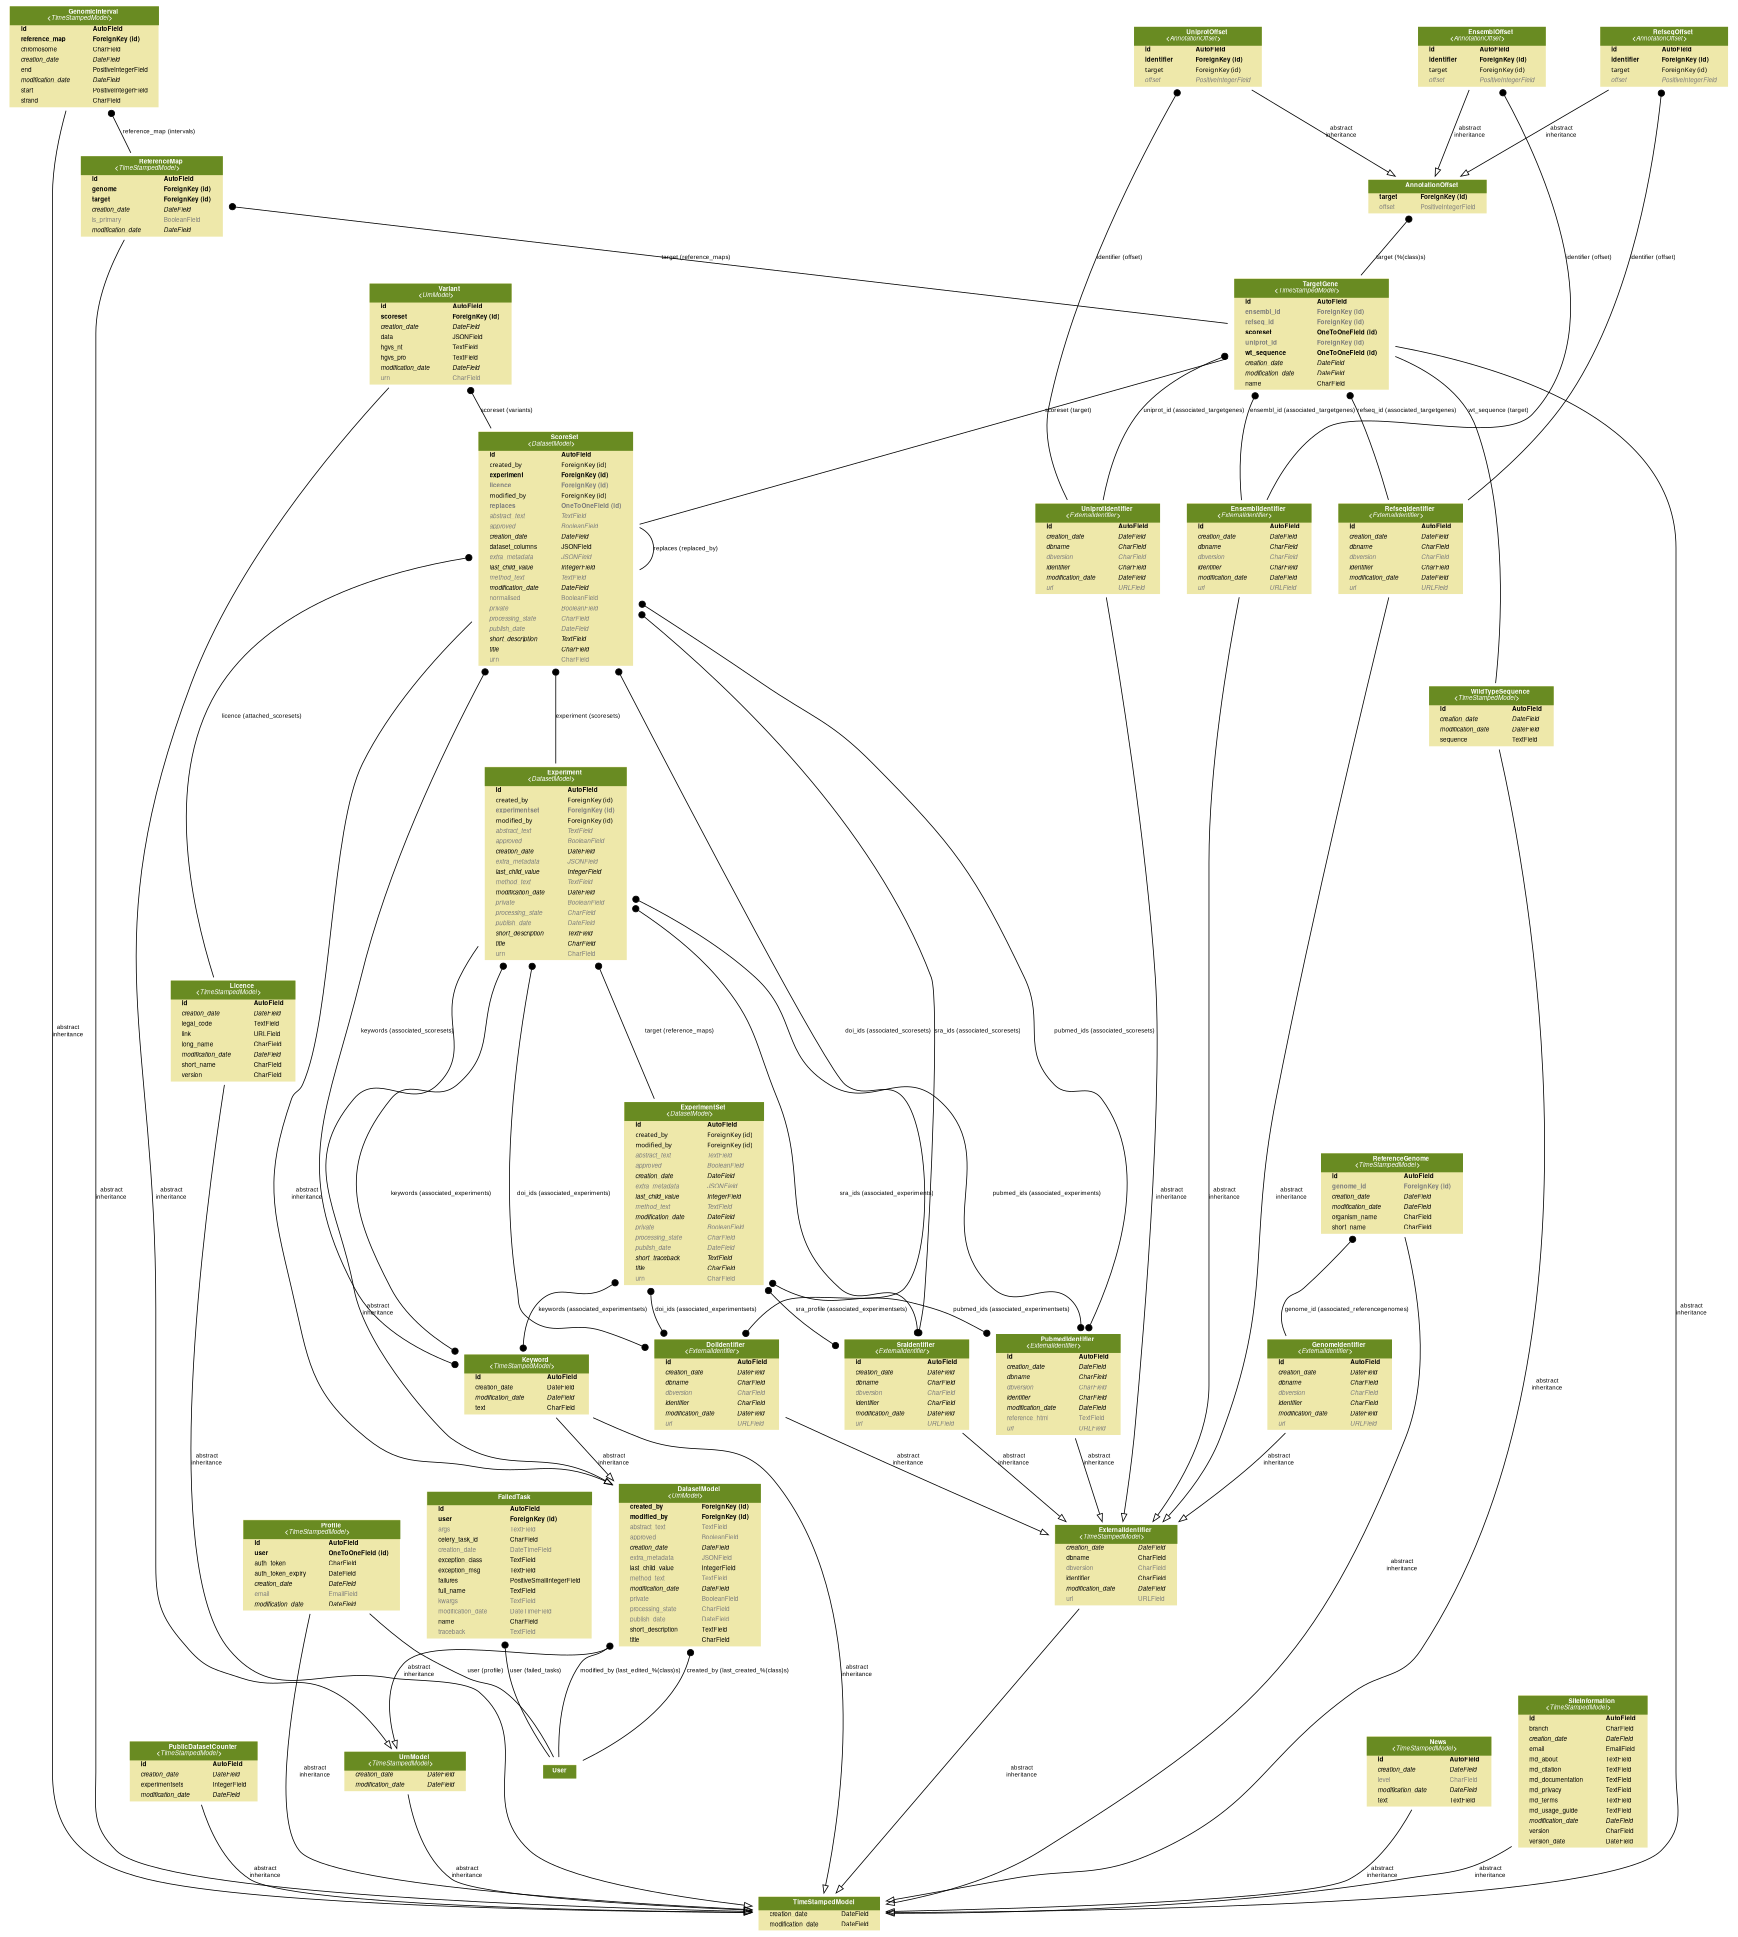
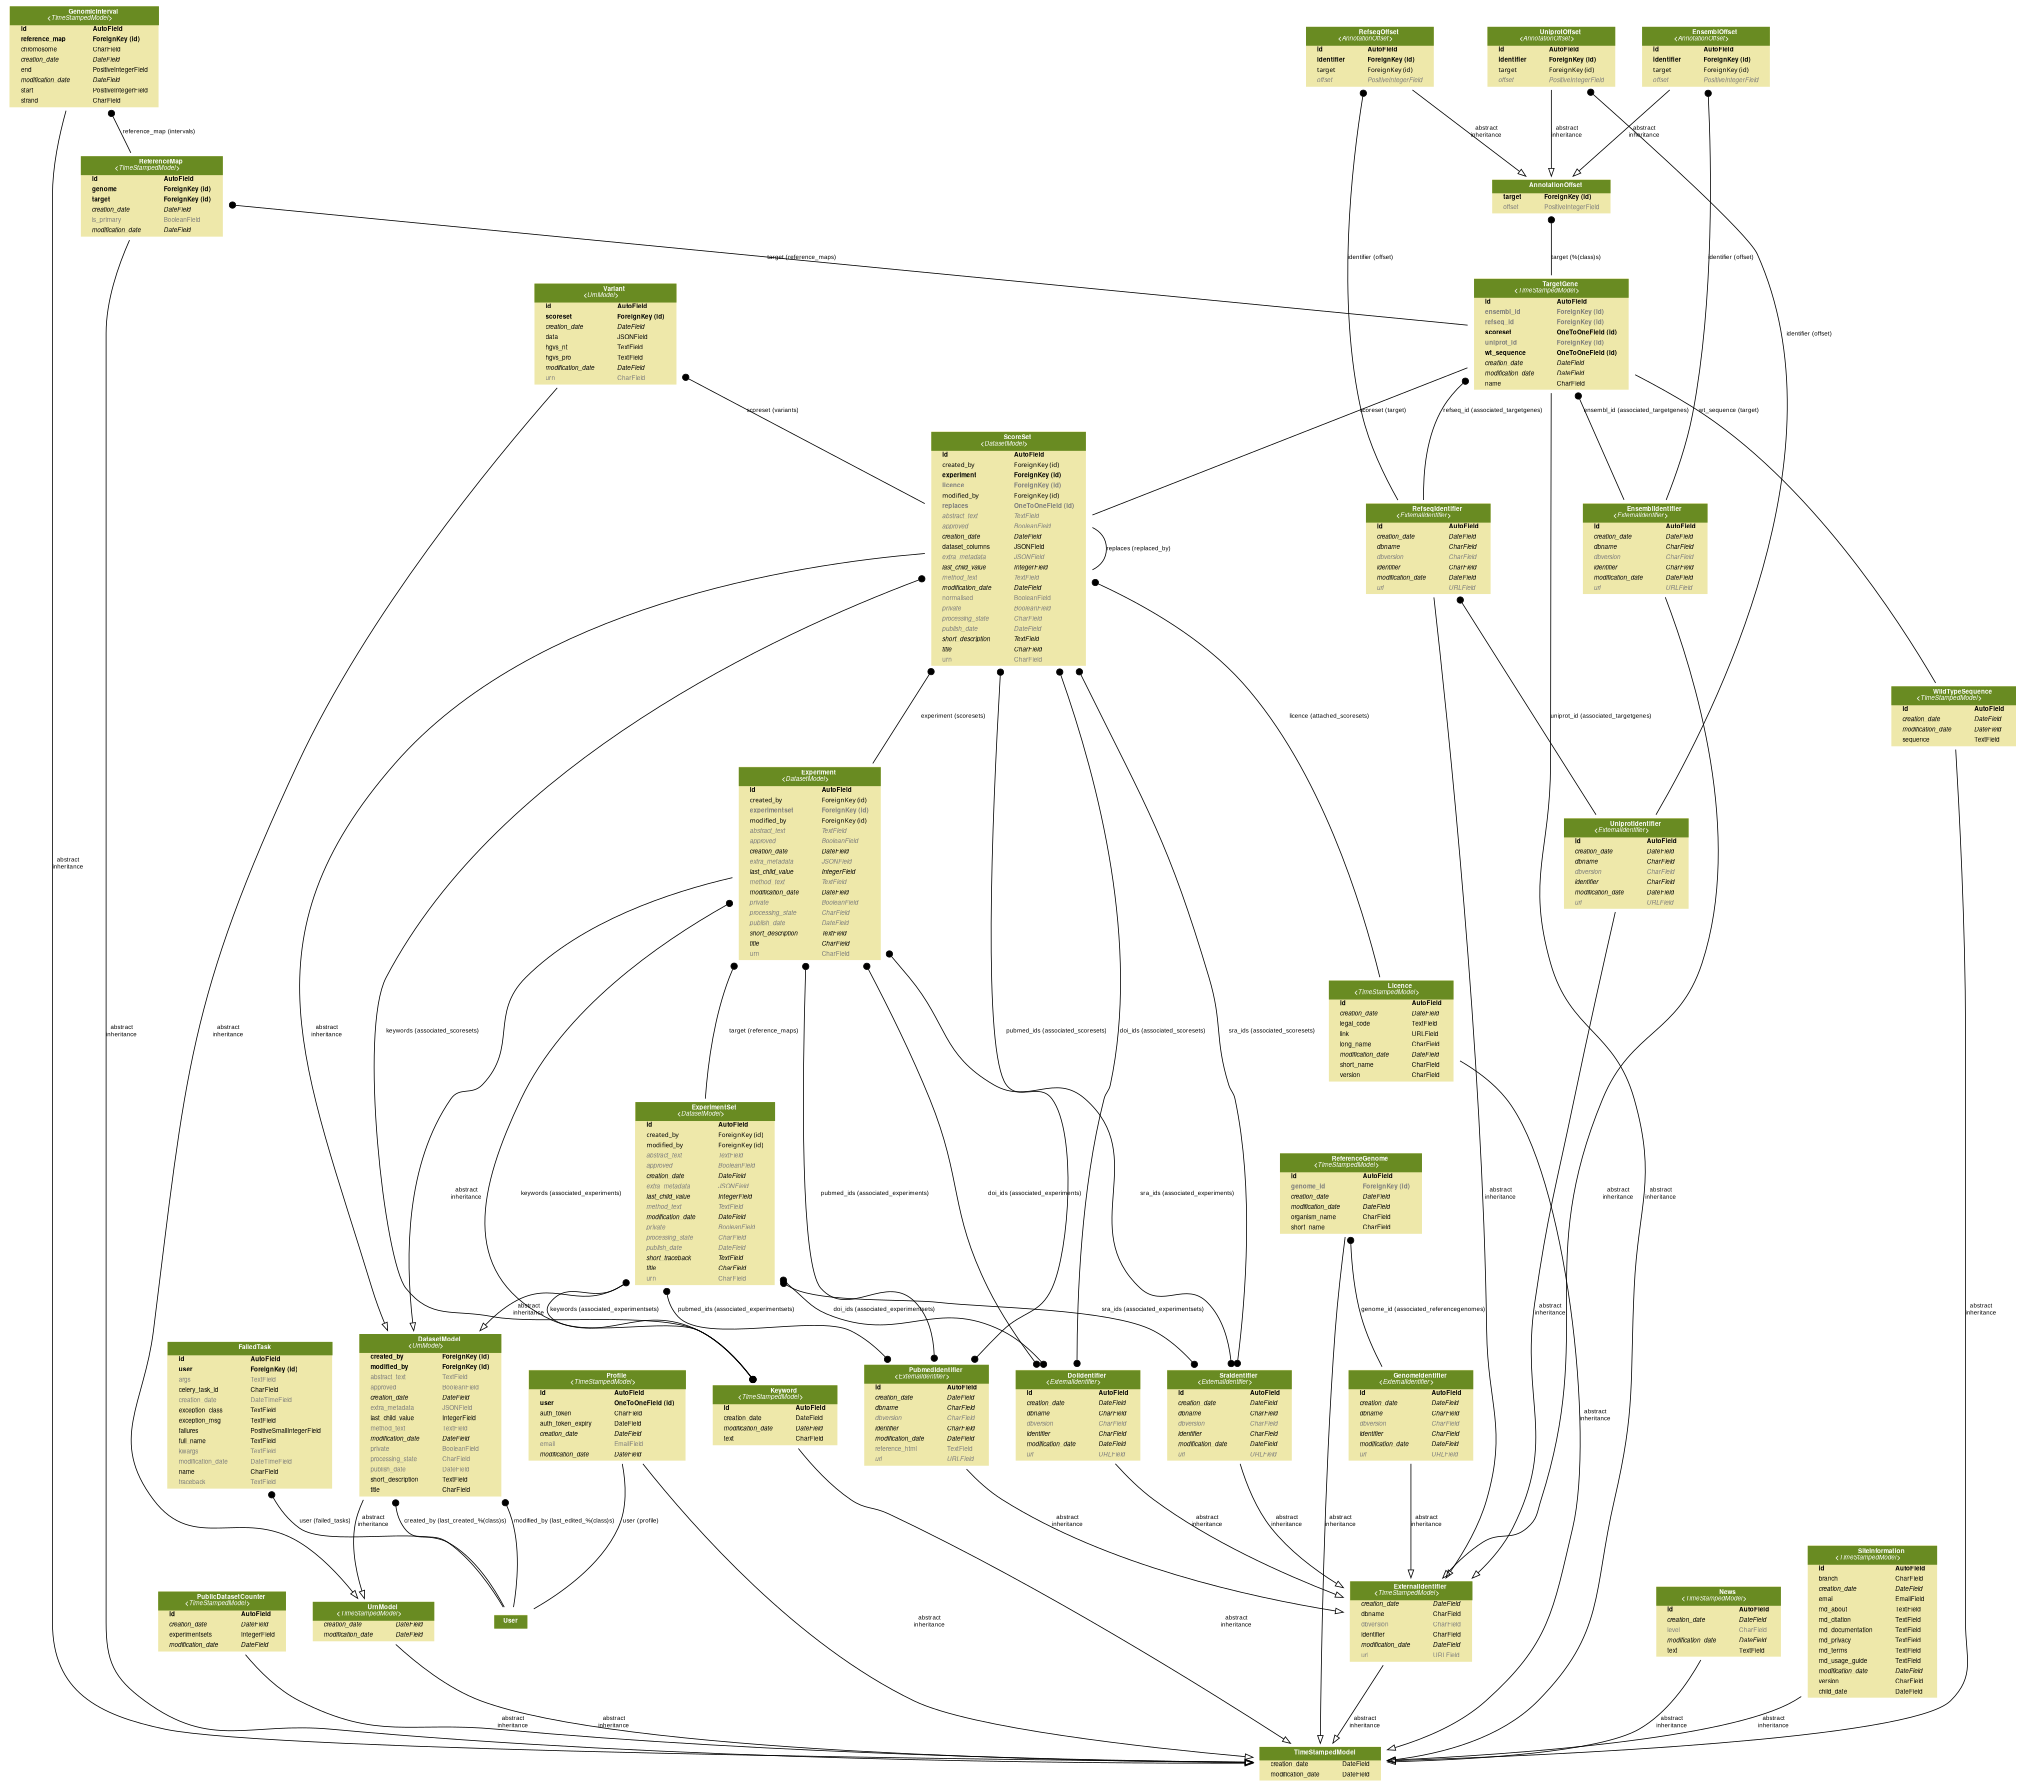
(1141, 411) -> (1529, 709)
(852, 1310) -> (1153, 1310)
(582, 1446) -> (550, 1293)
(1547, 1842) -> (1833, 1692)
